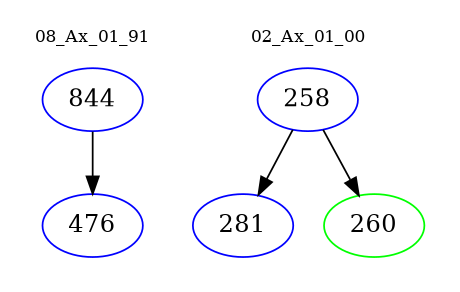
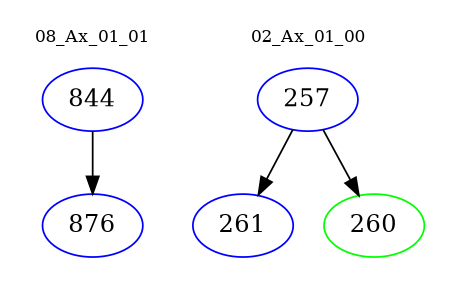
(93, 38) -> (93, 38)
(308, 100) -> (308, 100)
(93, 226) -> (93, 226)
(243, 226) -> (243, 226)
